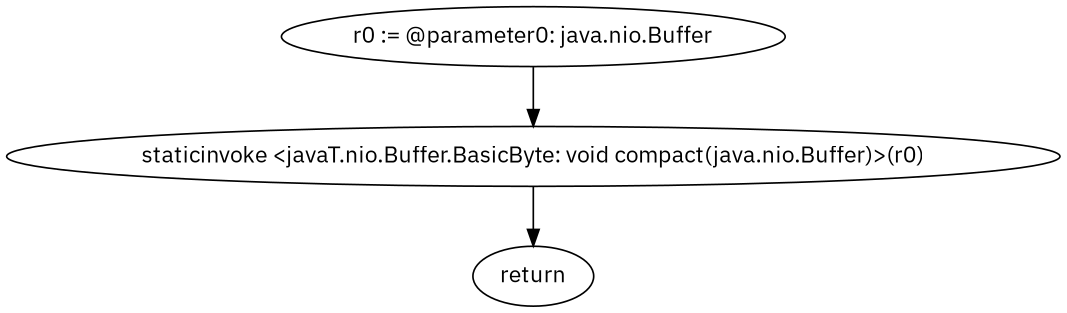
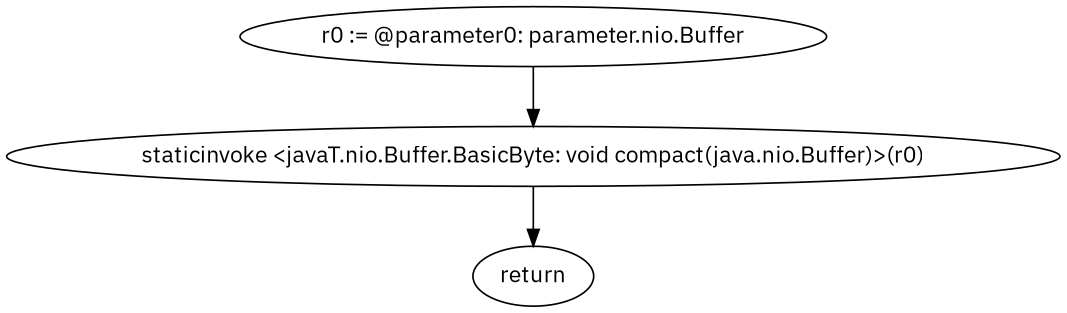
(533, 37) -> (533, 37)
